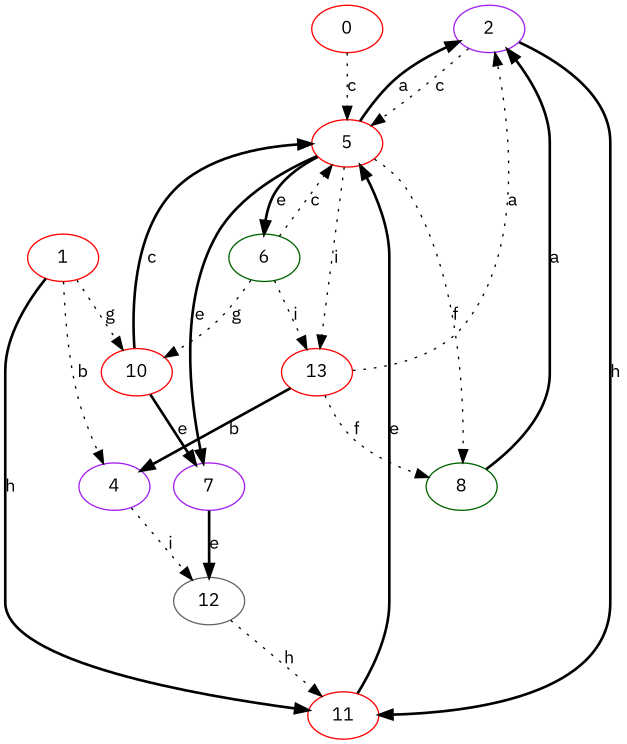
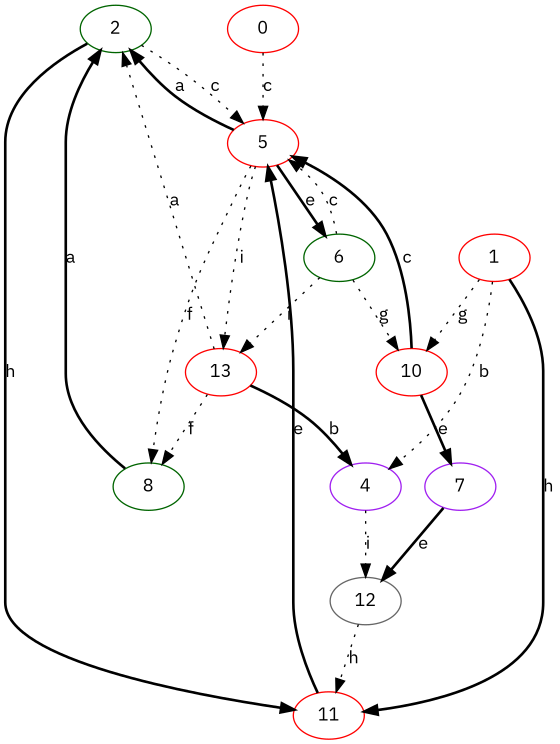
(489, 29) -> (116, 29)
(200, 277) -> none
